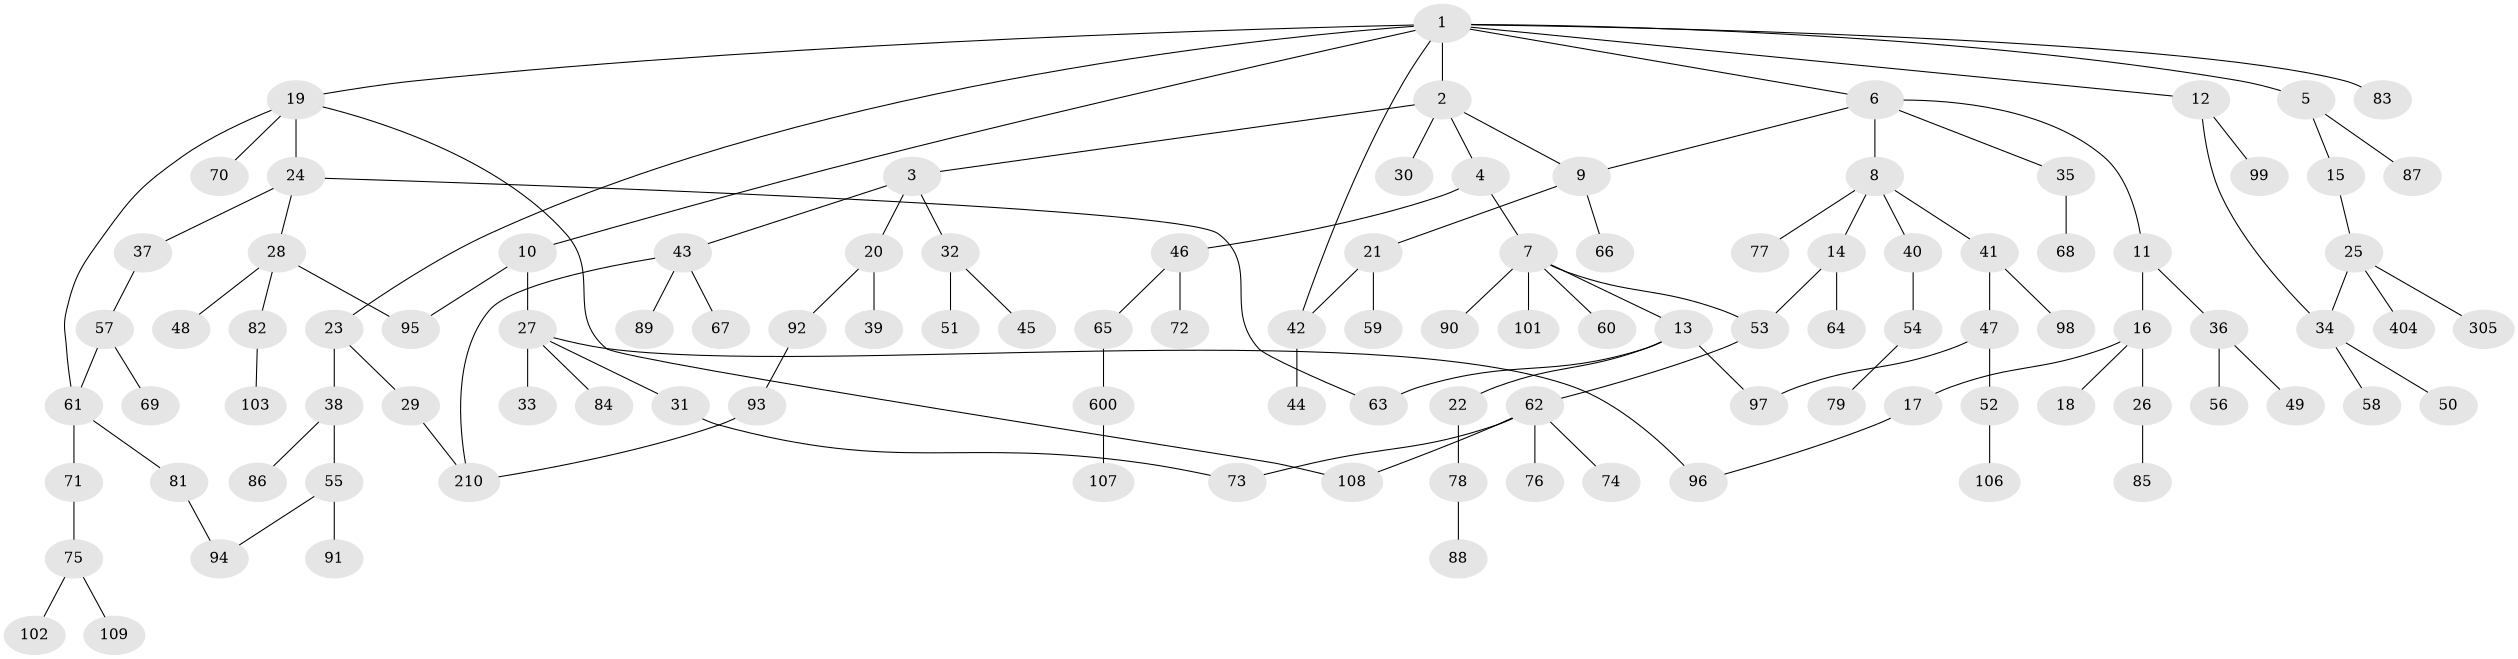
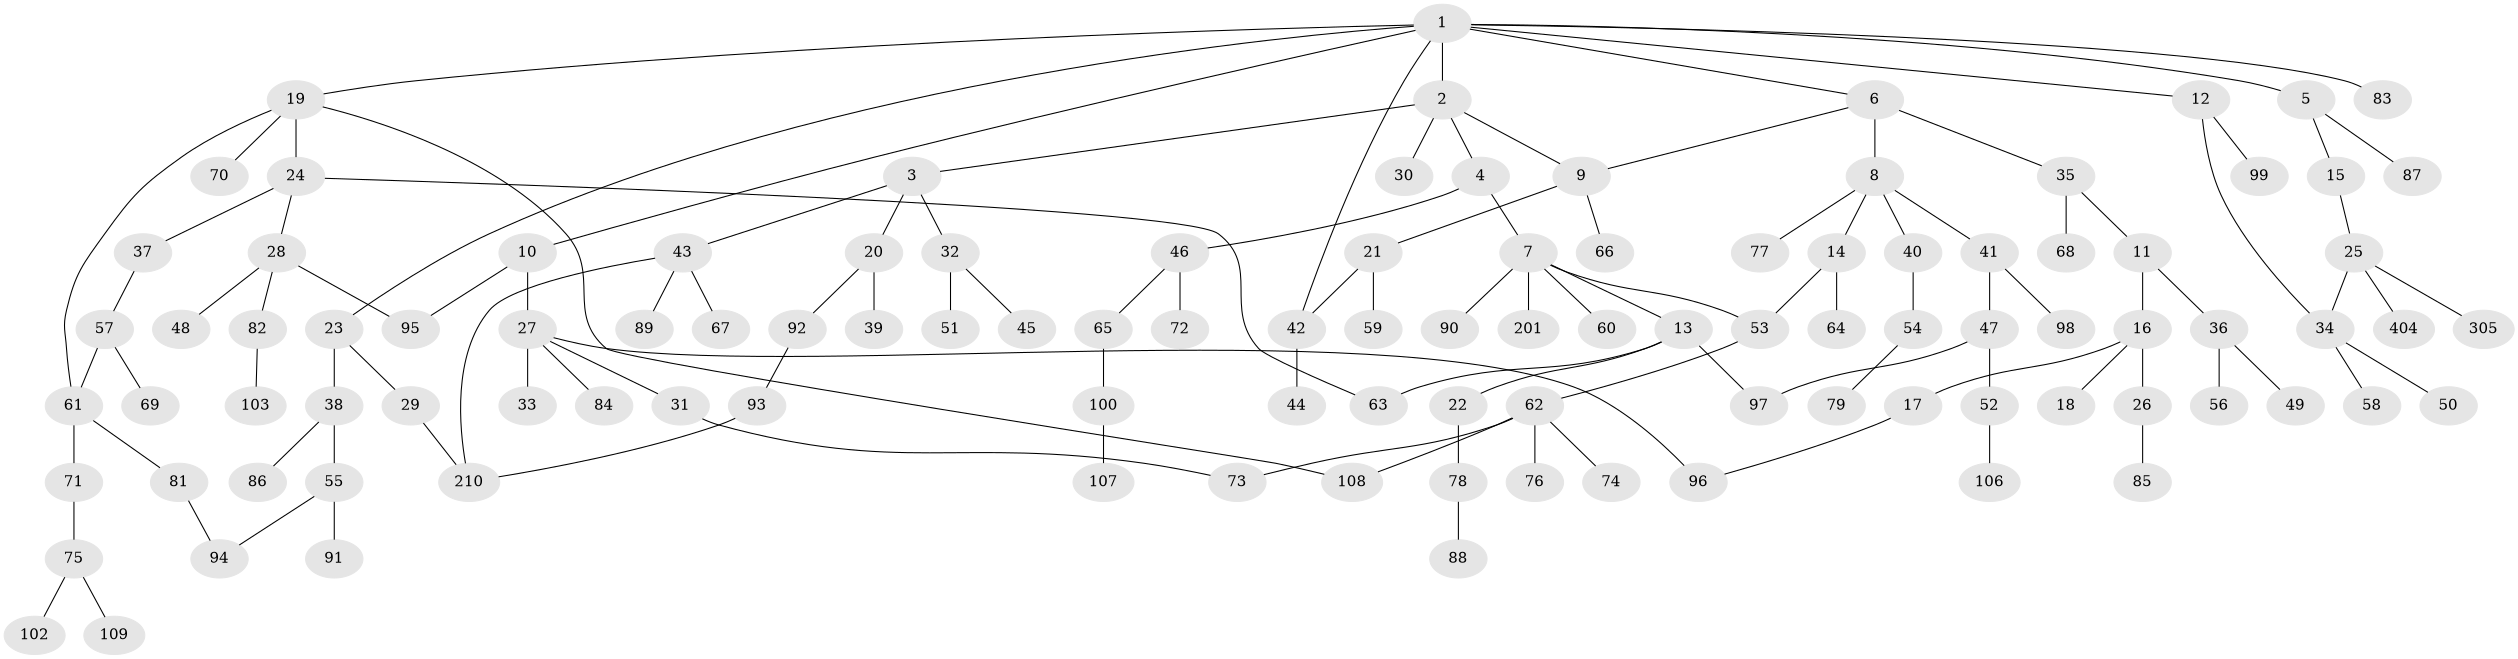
(2050, 125) -> (2104, 215)
(1529, 329) -> (1529, 329)
(1104, 406) -> (1104, 406)
